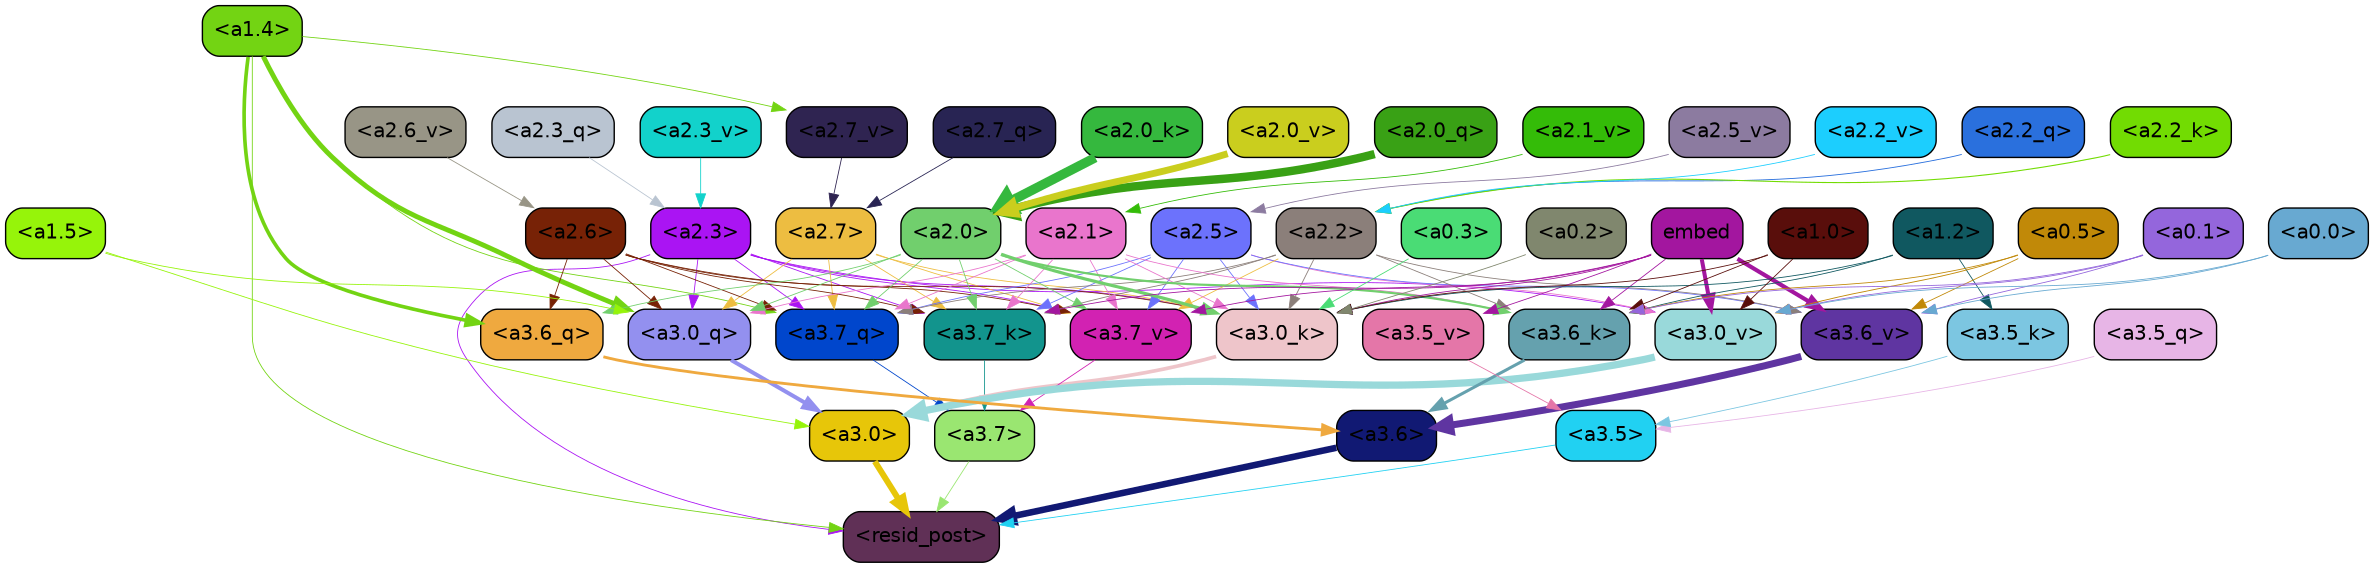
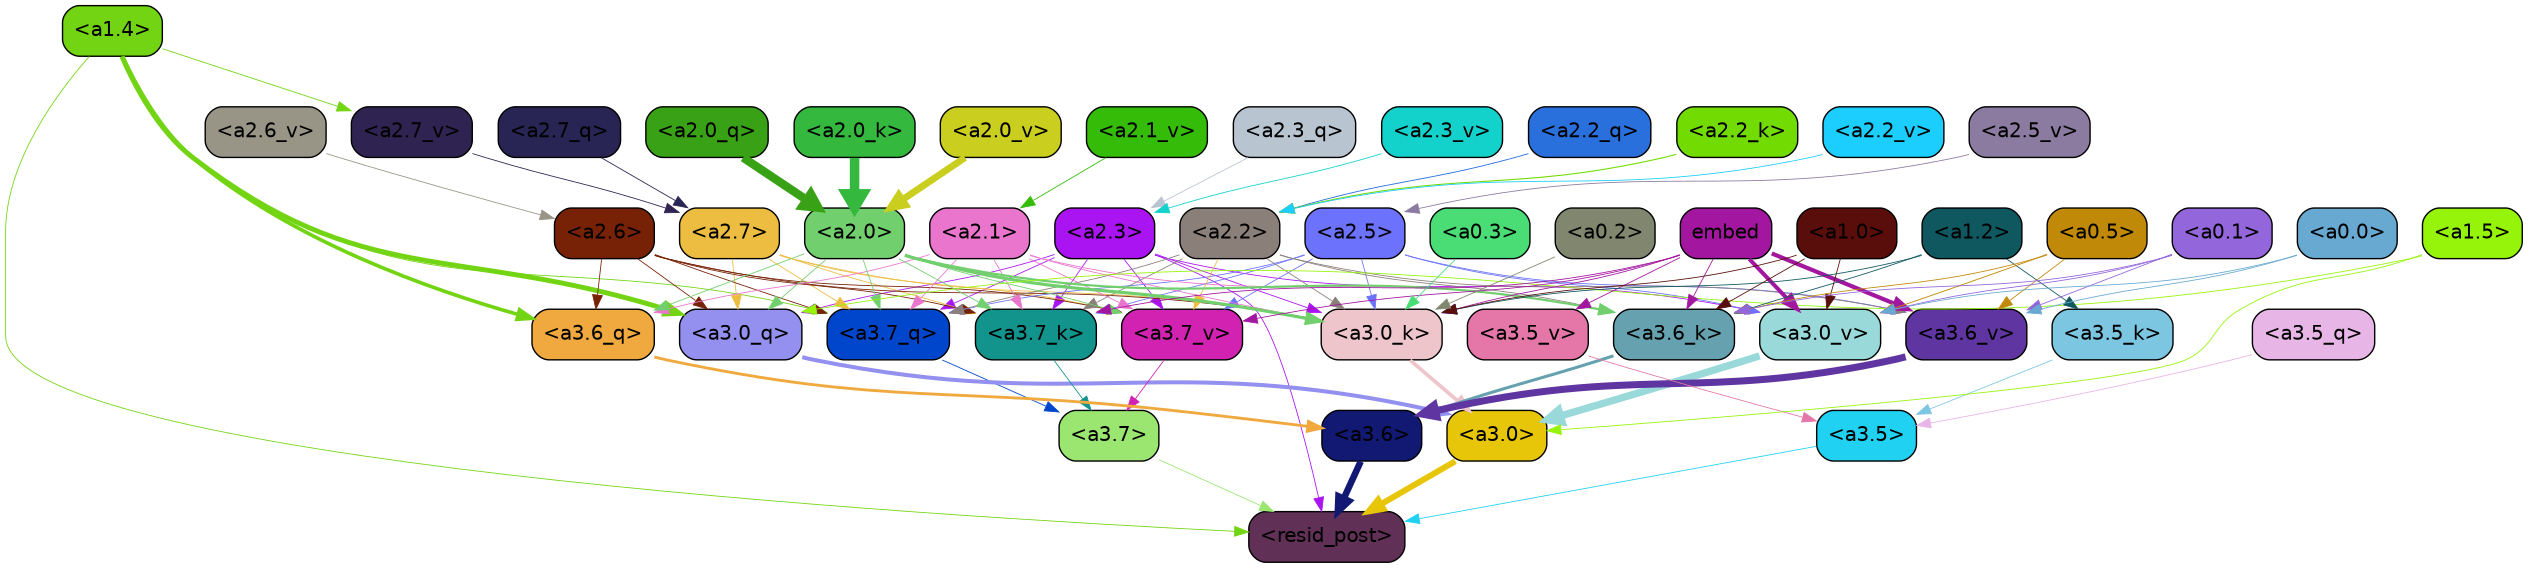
(896, 284) -> (799, 284)
(1445, 285) -> (1575, 285)
